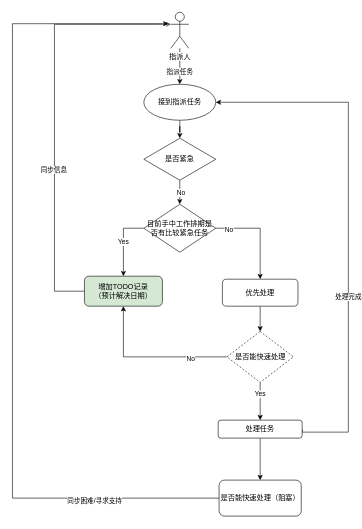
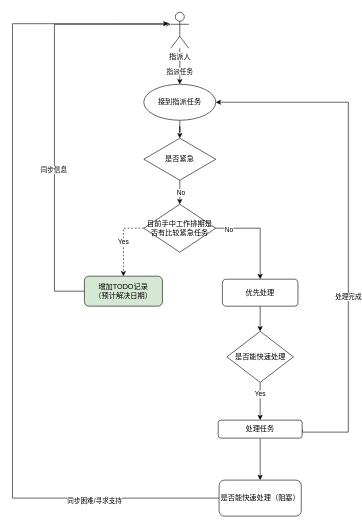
(123, 238) -> (123, 238)
(123, 335) -> none
(260, 357) -> (260, 357)
